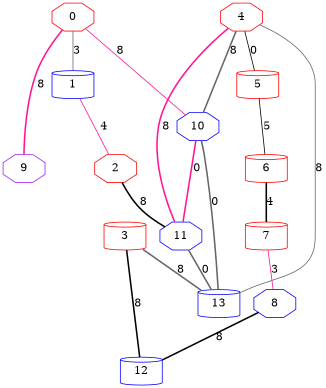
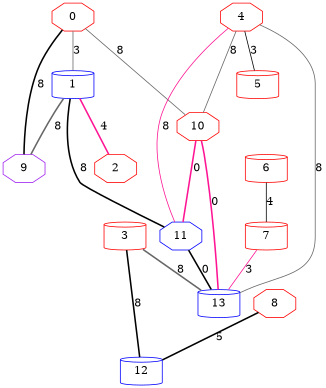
(254, 51) -> (254, 51)
(135, 72) -> (135, 72)
(220, 72) -> (220, 72)
(32, 88) -> (32, 88)
(162, 115) -> (162, 115)
none -> (46, 126)
(94, 126) -> (94, 126)
(262, 126) -> none
(198, 127) -> (198, 127)
(266, 202) -> (266, 202)
(140, 208) -> (84, 185)
(212, 215) -> (212, 215)
(200, 270) -> (200, 270)
(271, 270) -> (243, 270)
(275, 304) -> (275, 304)
(220, 337) -> (220, 337)
